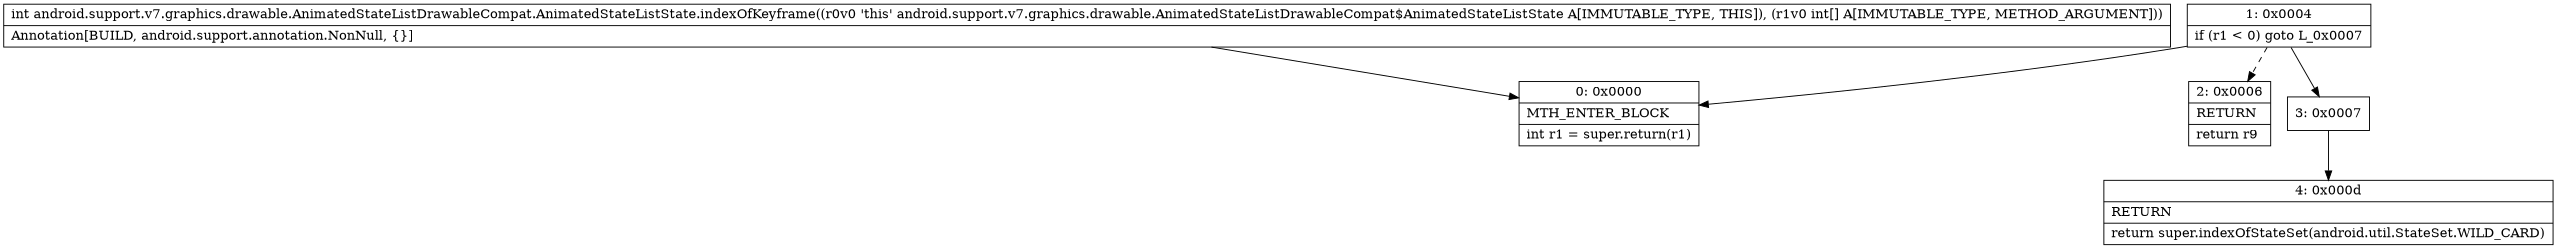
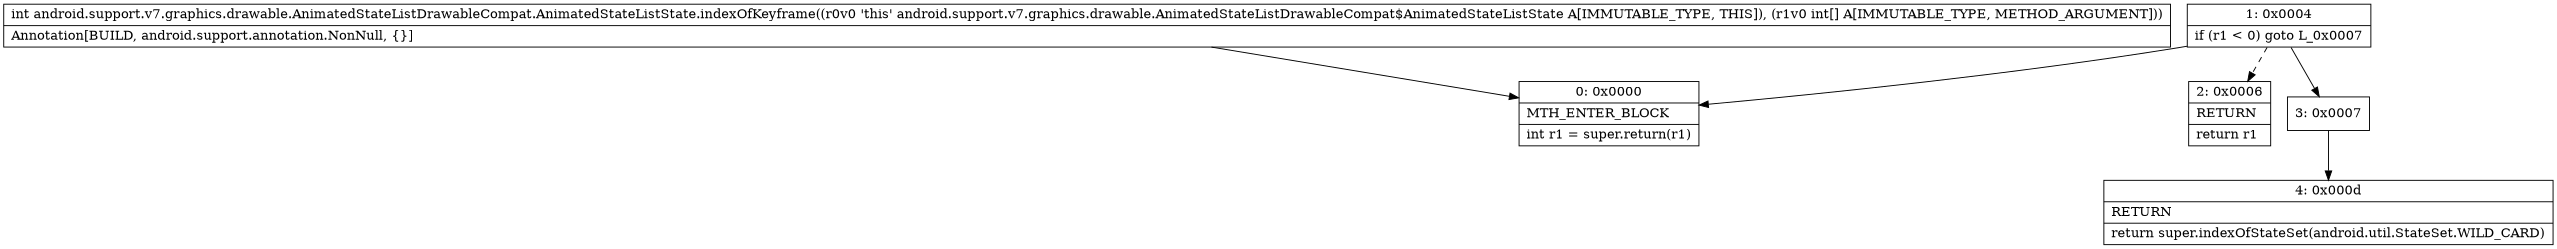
(2227, 135) -> (2227, 135)
